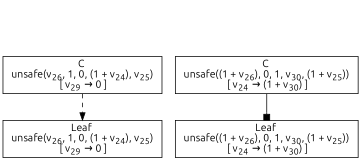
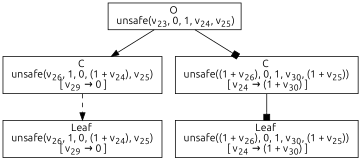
none -> (175, 16)
